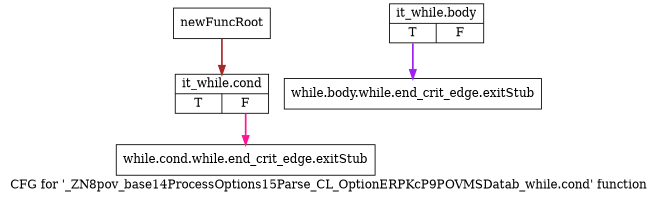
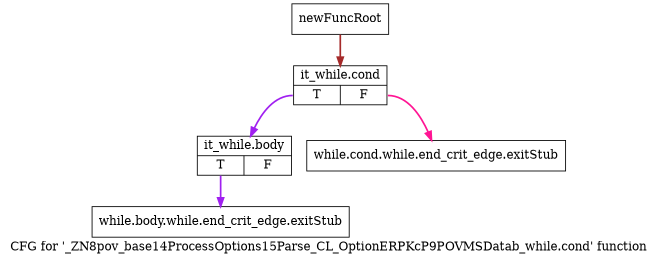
none -> (269, 106)
